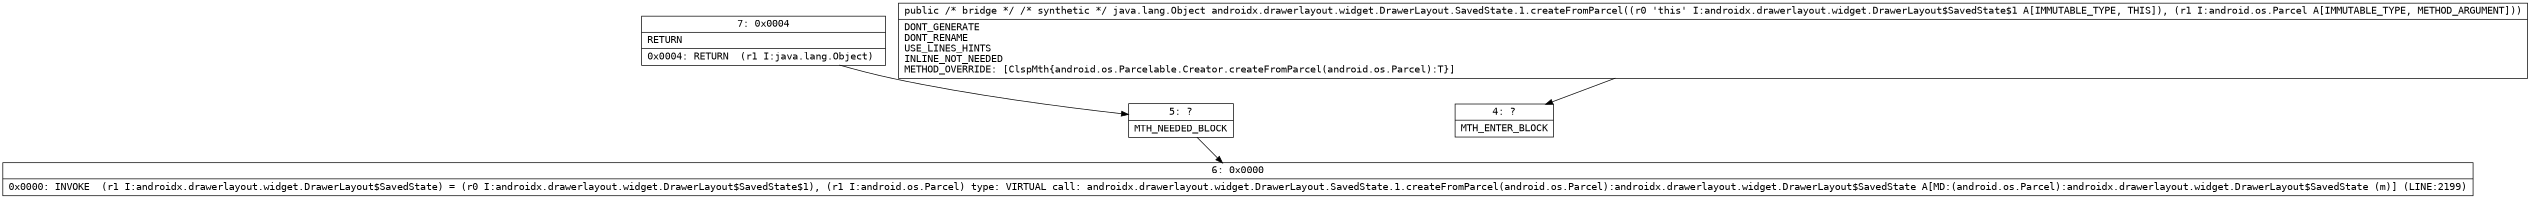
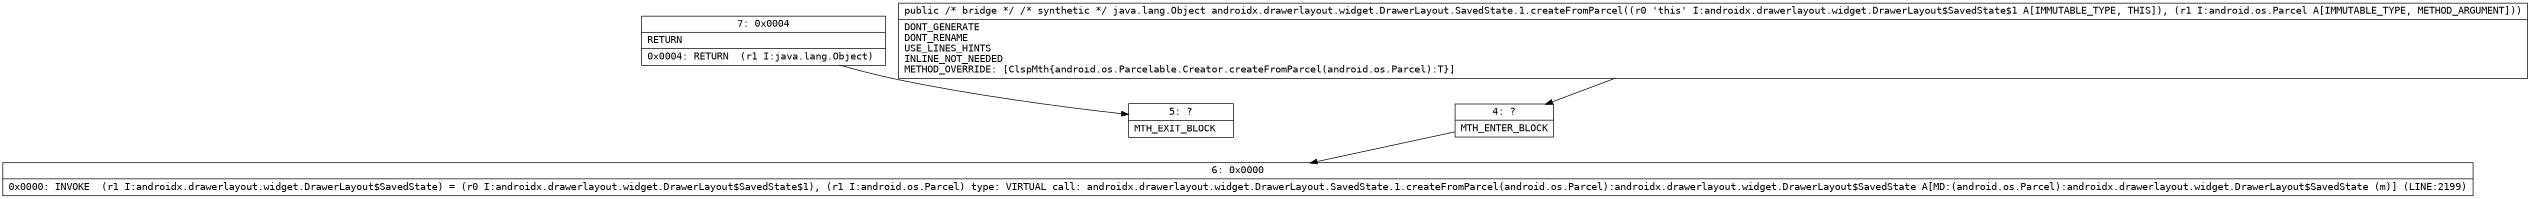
(1181, 129) -> (1175, 129)
(1207, 148) -> (1386, 147)
